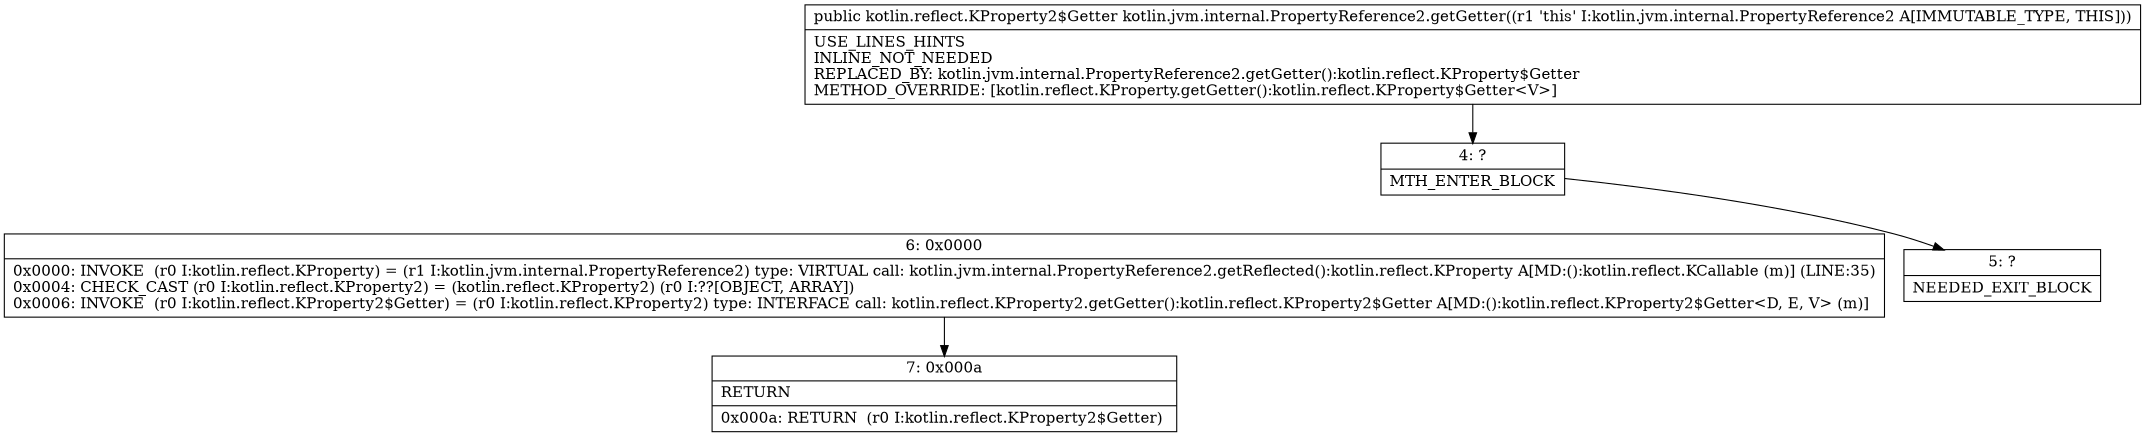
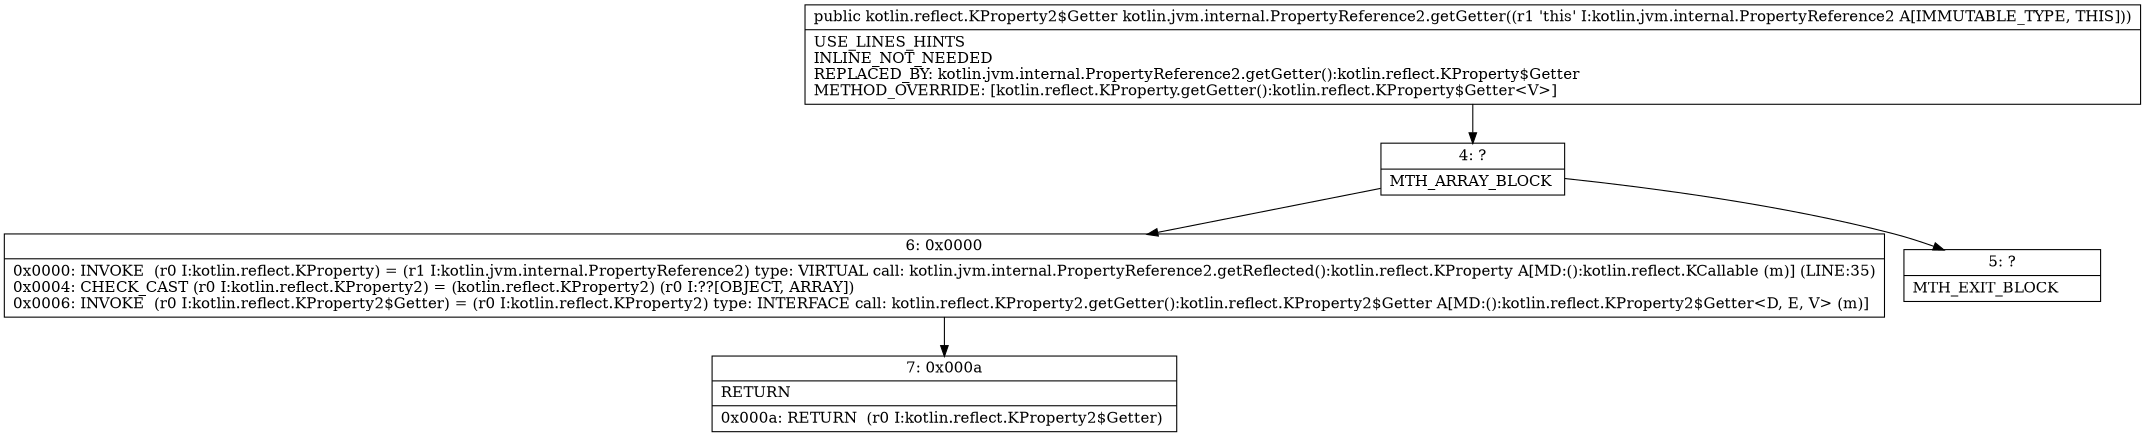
(1473, 182) -> (1471, 182)
none -> (1269, 210)
(2002, 288) -> (1986, 288)
